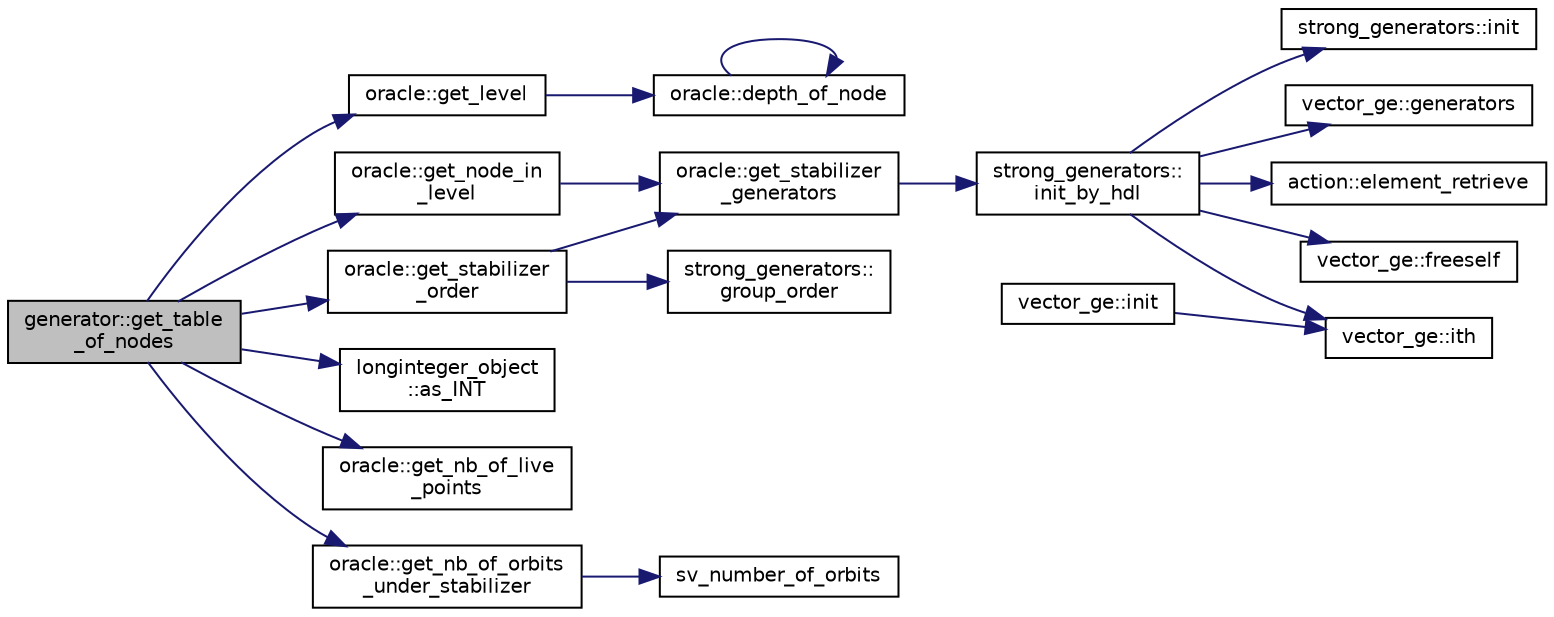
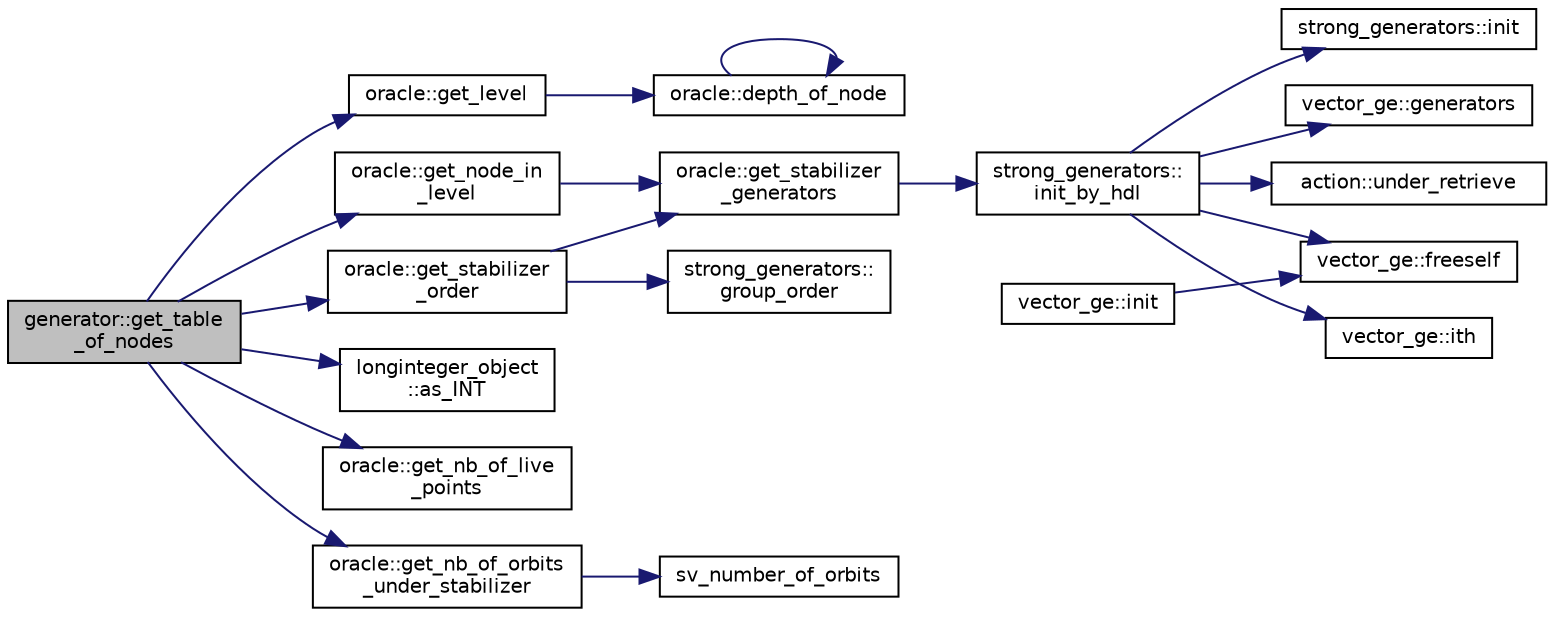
(1409, 184) -> (1409, 184)
(1240, 320) -> (1217, 287)
